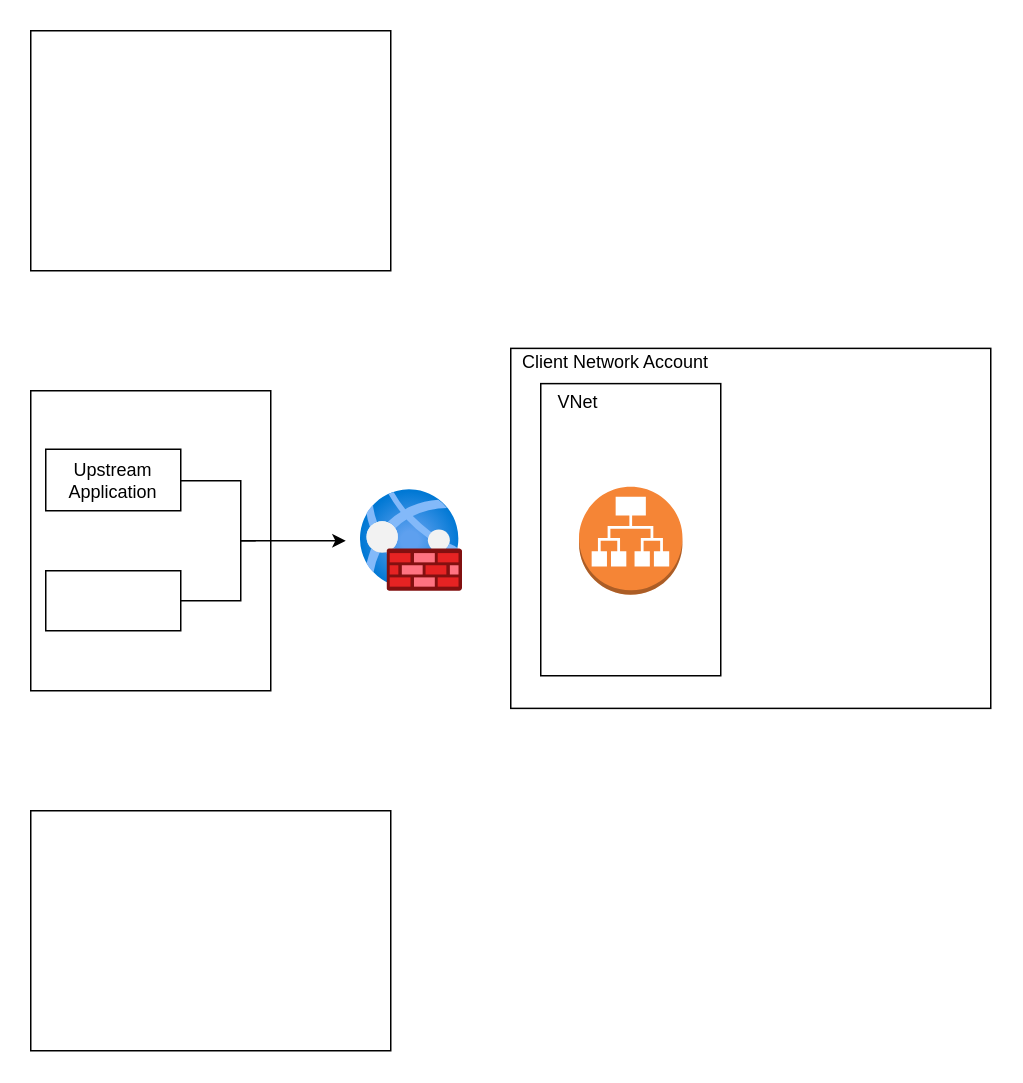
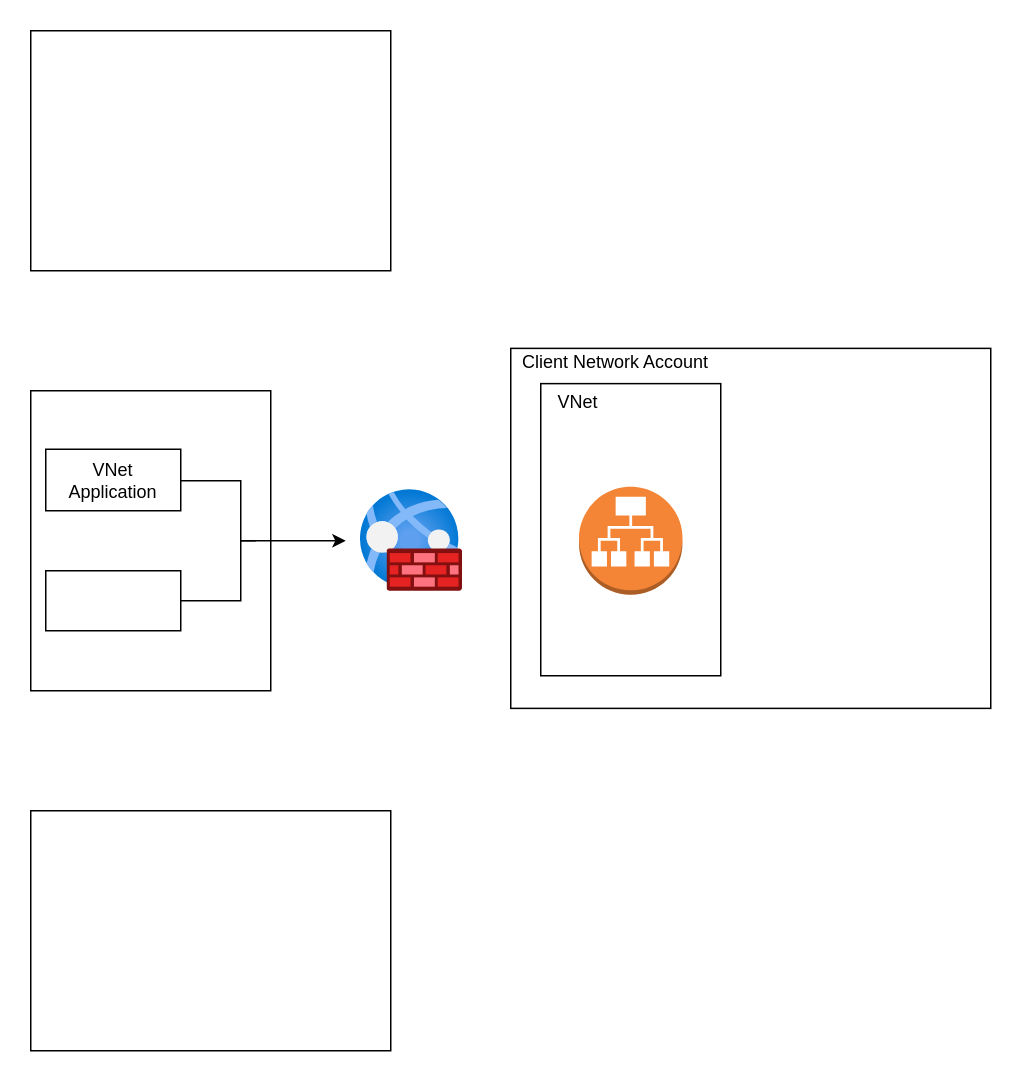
(113, 481) -> (113, 481)
